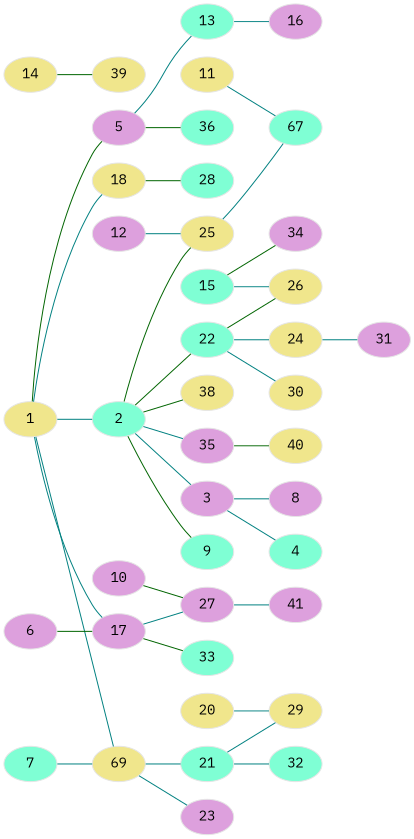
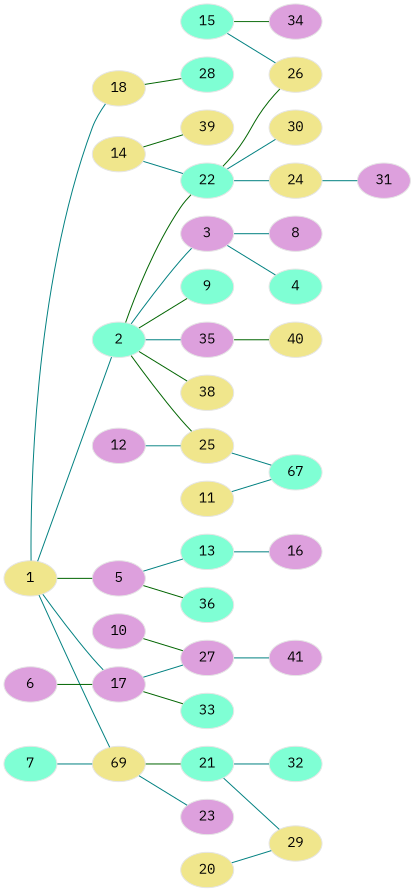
none -> (163, 167)
(163, 764) -> (163, 764)
